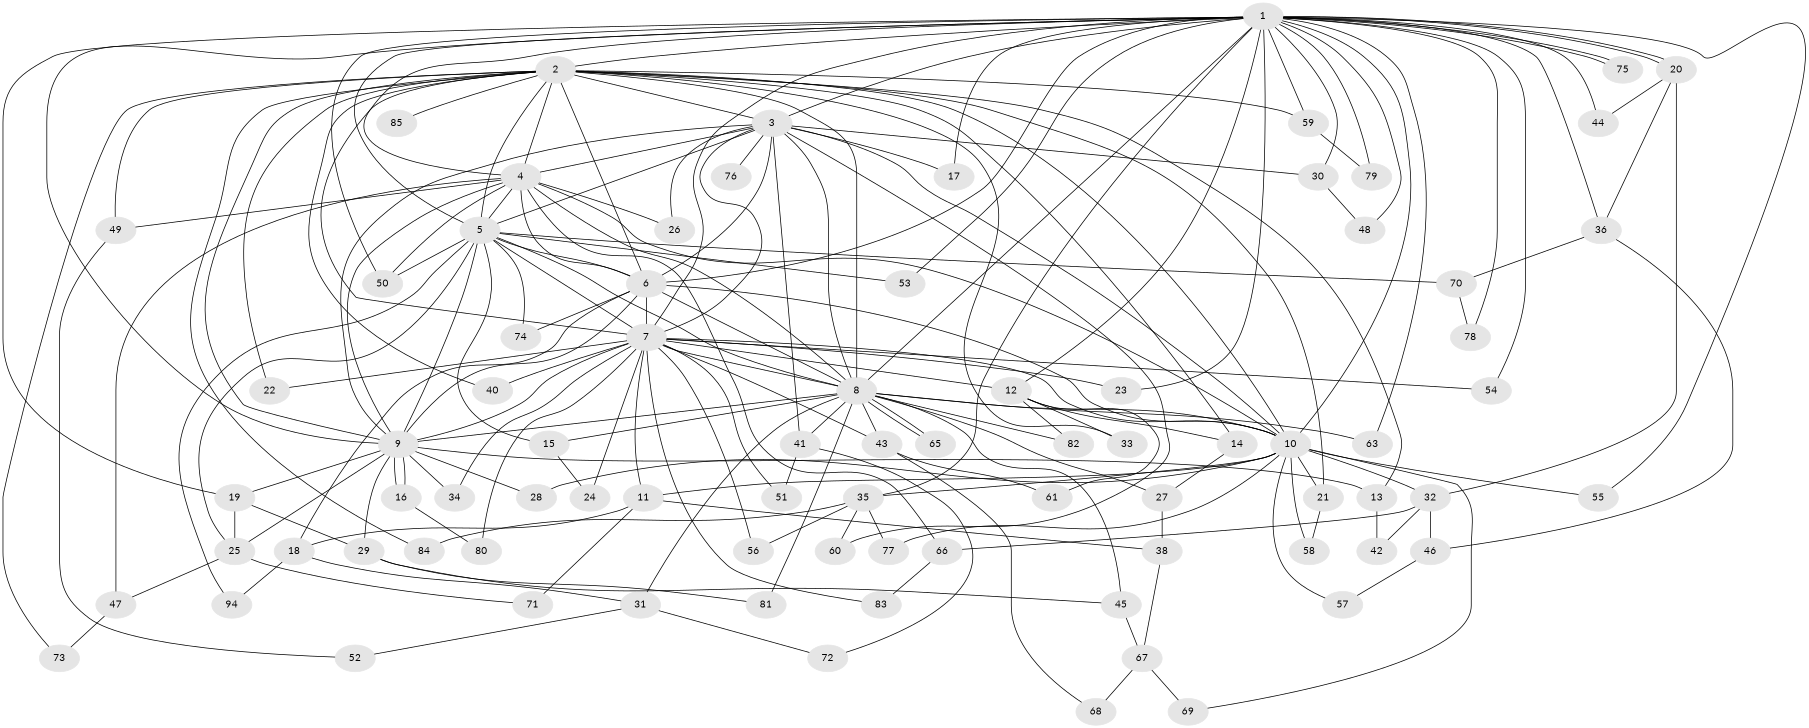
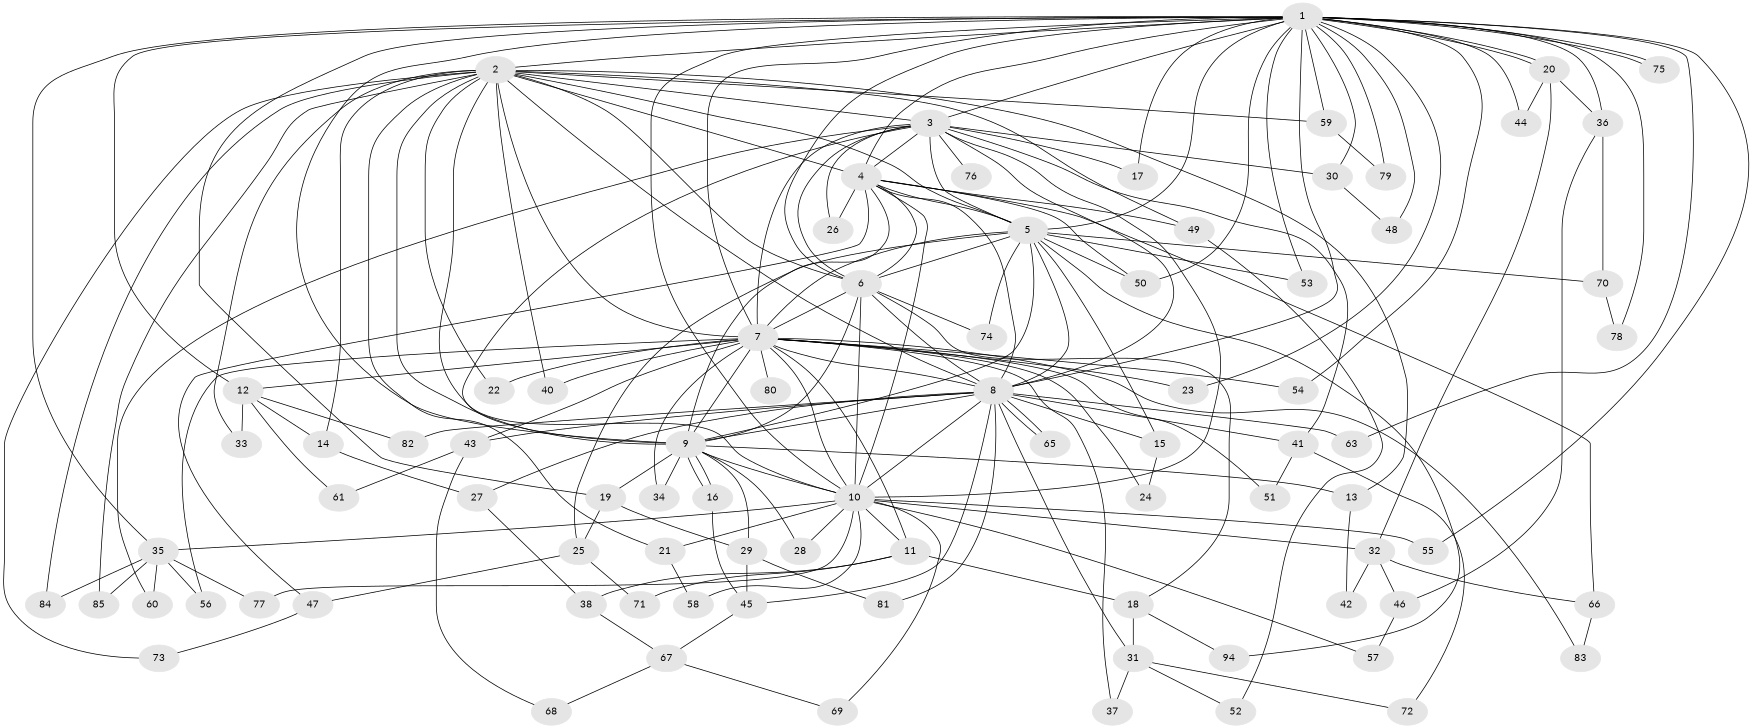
(317, 498) -> (765, 473)
(439, 523) -> (717, 555)
none -> (129, 578)
none -> (1113, 712)
